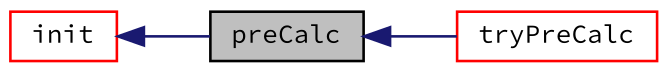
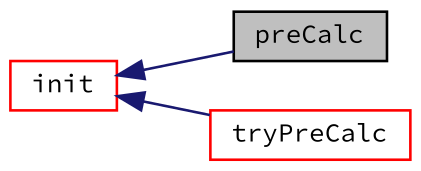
(424, 36) -> (176, 108)
